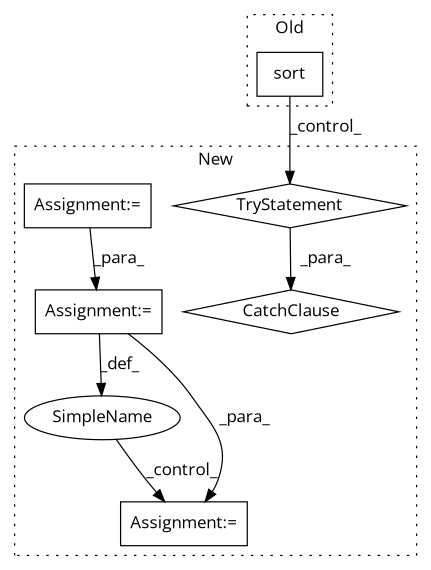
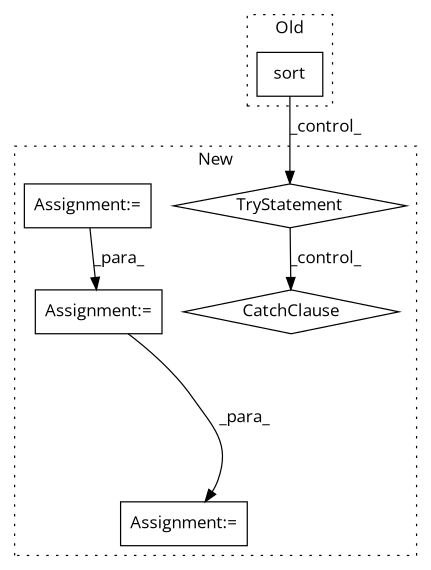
(326, 259) -> (326, 259)
(102, 418) -> none
